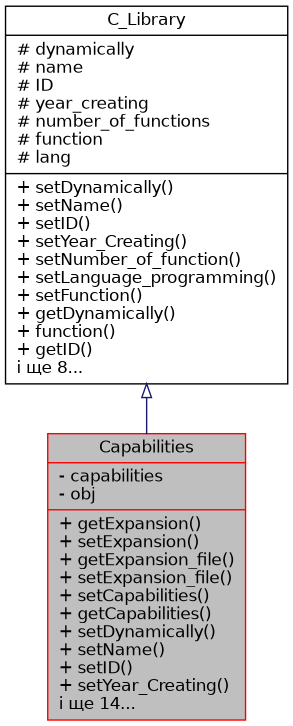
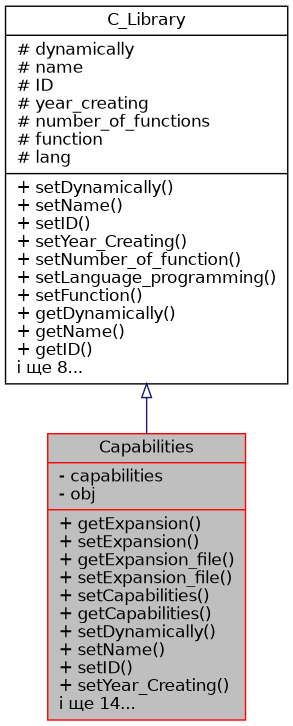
(66, 332) -> (71, 332)
